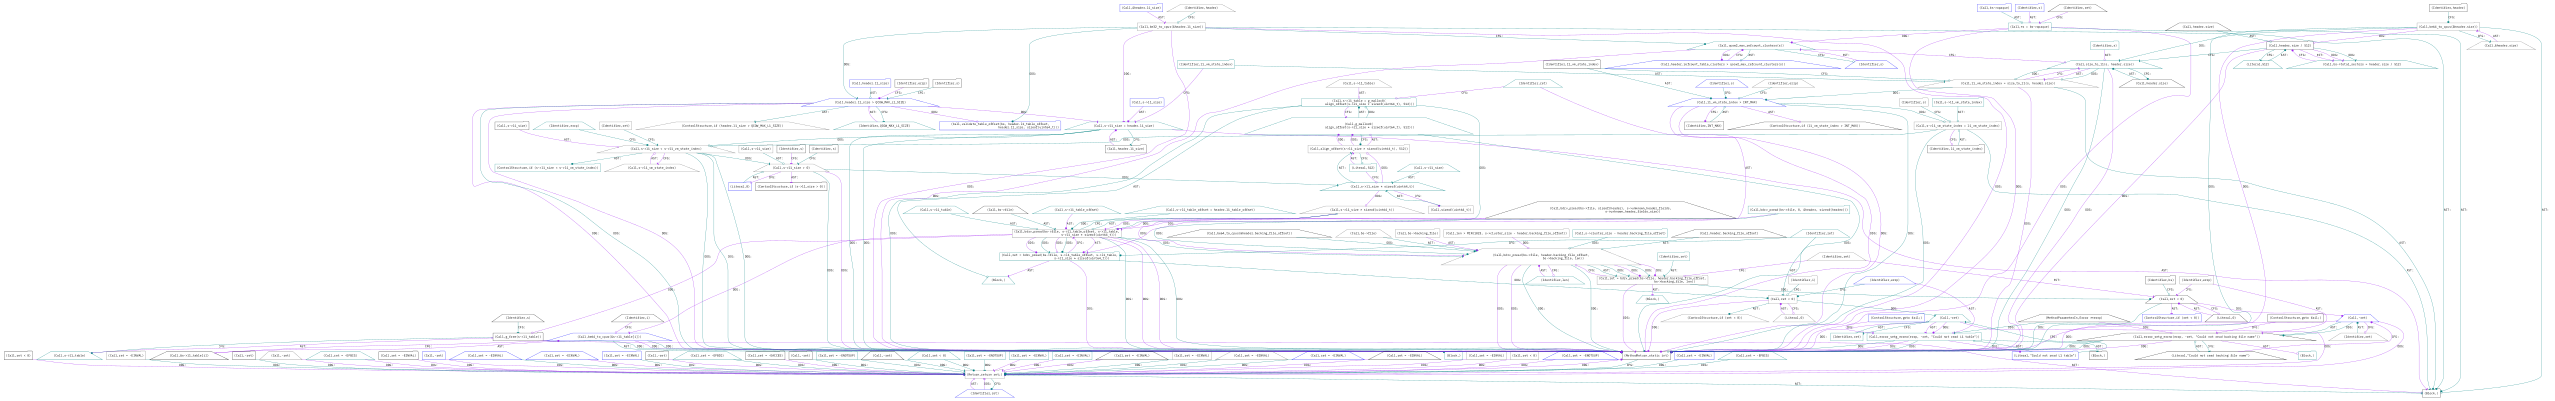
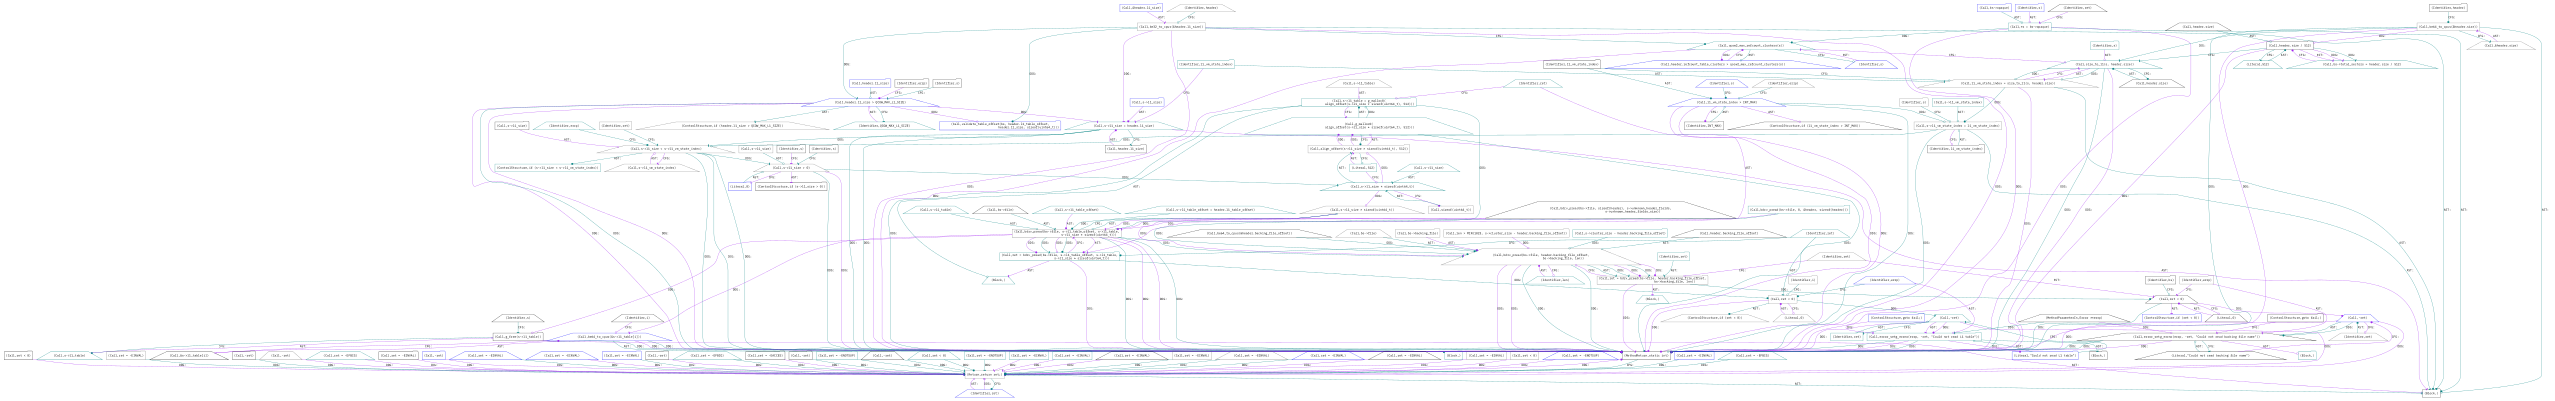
(1900, 35) -> (1900, 35)
(1860, 93) -> (1987, 106)
(915, 137) -> (915, 137)
